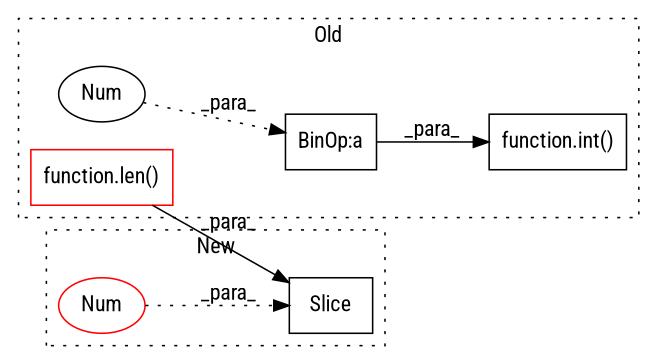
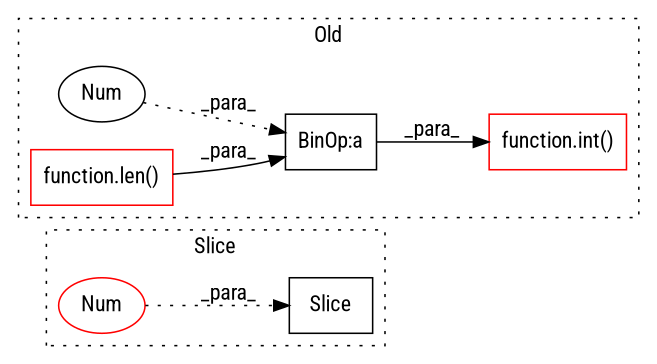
(558, 142) -> (558, 142)
(214, 240) -> (222, 169)
(216, 248) -> (216, 248)
